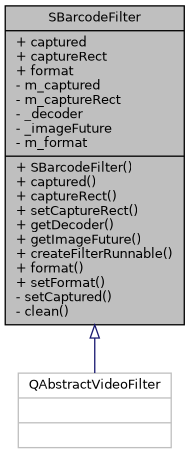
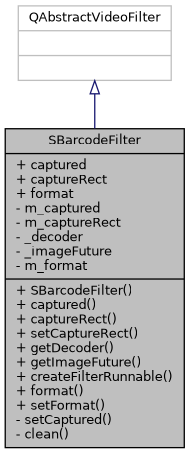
(95, 356) -> (95, 111)
